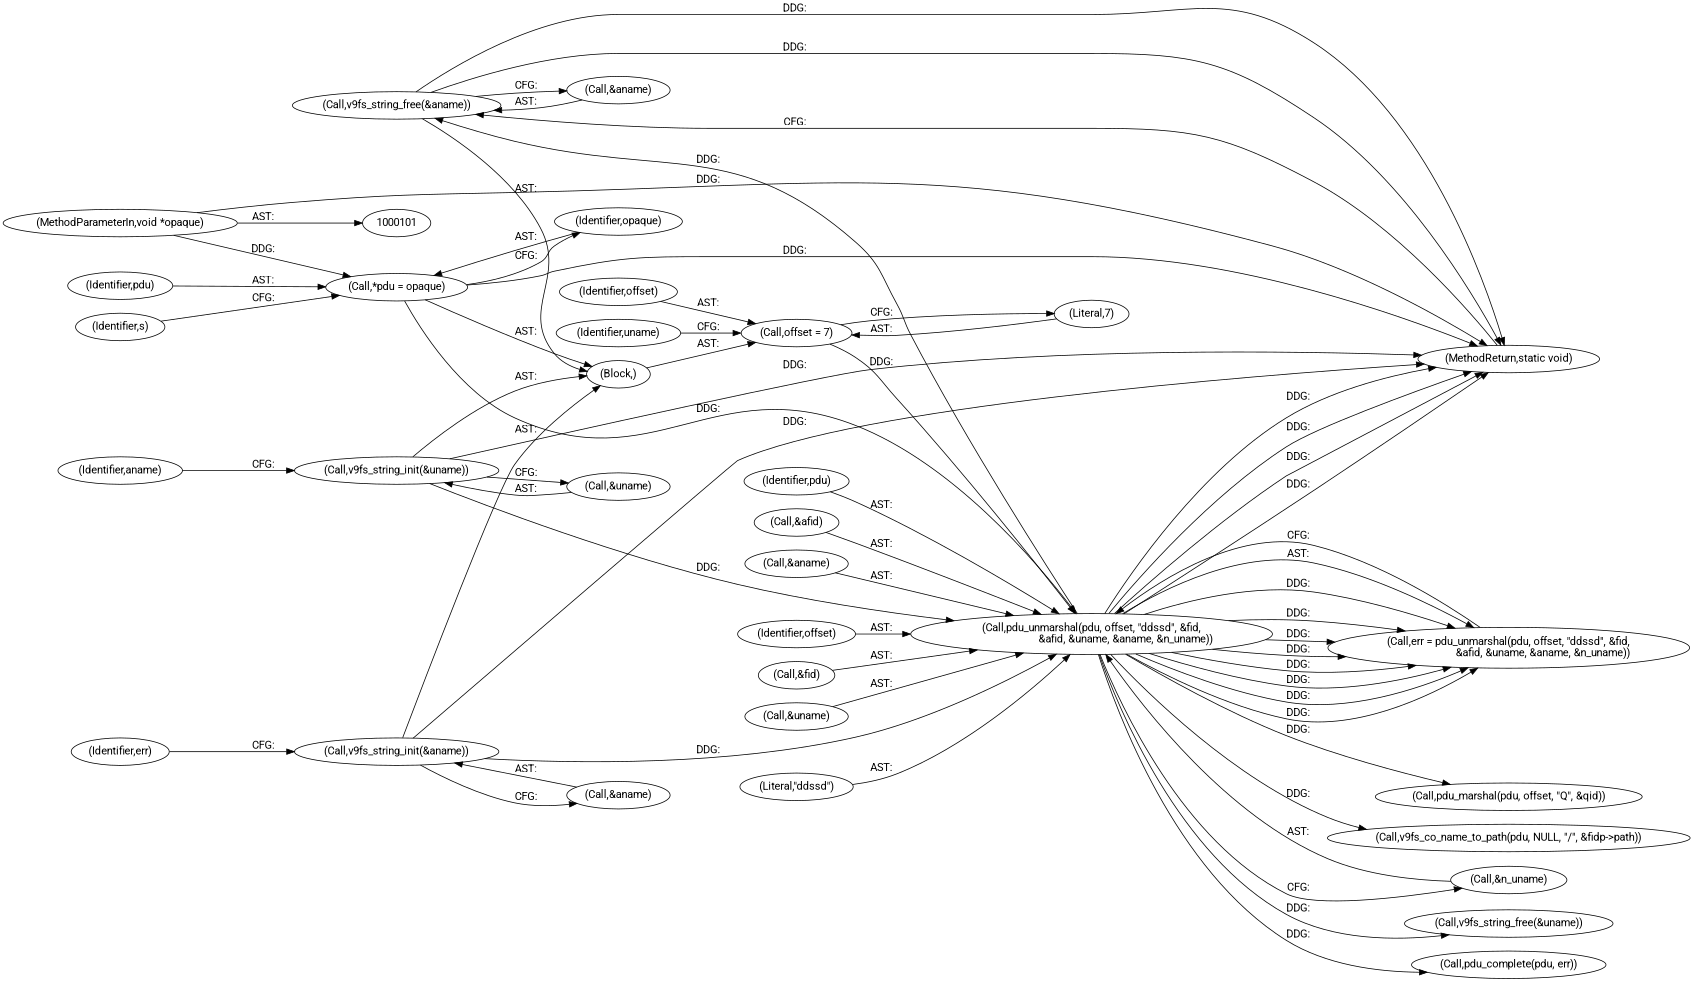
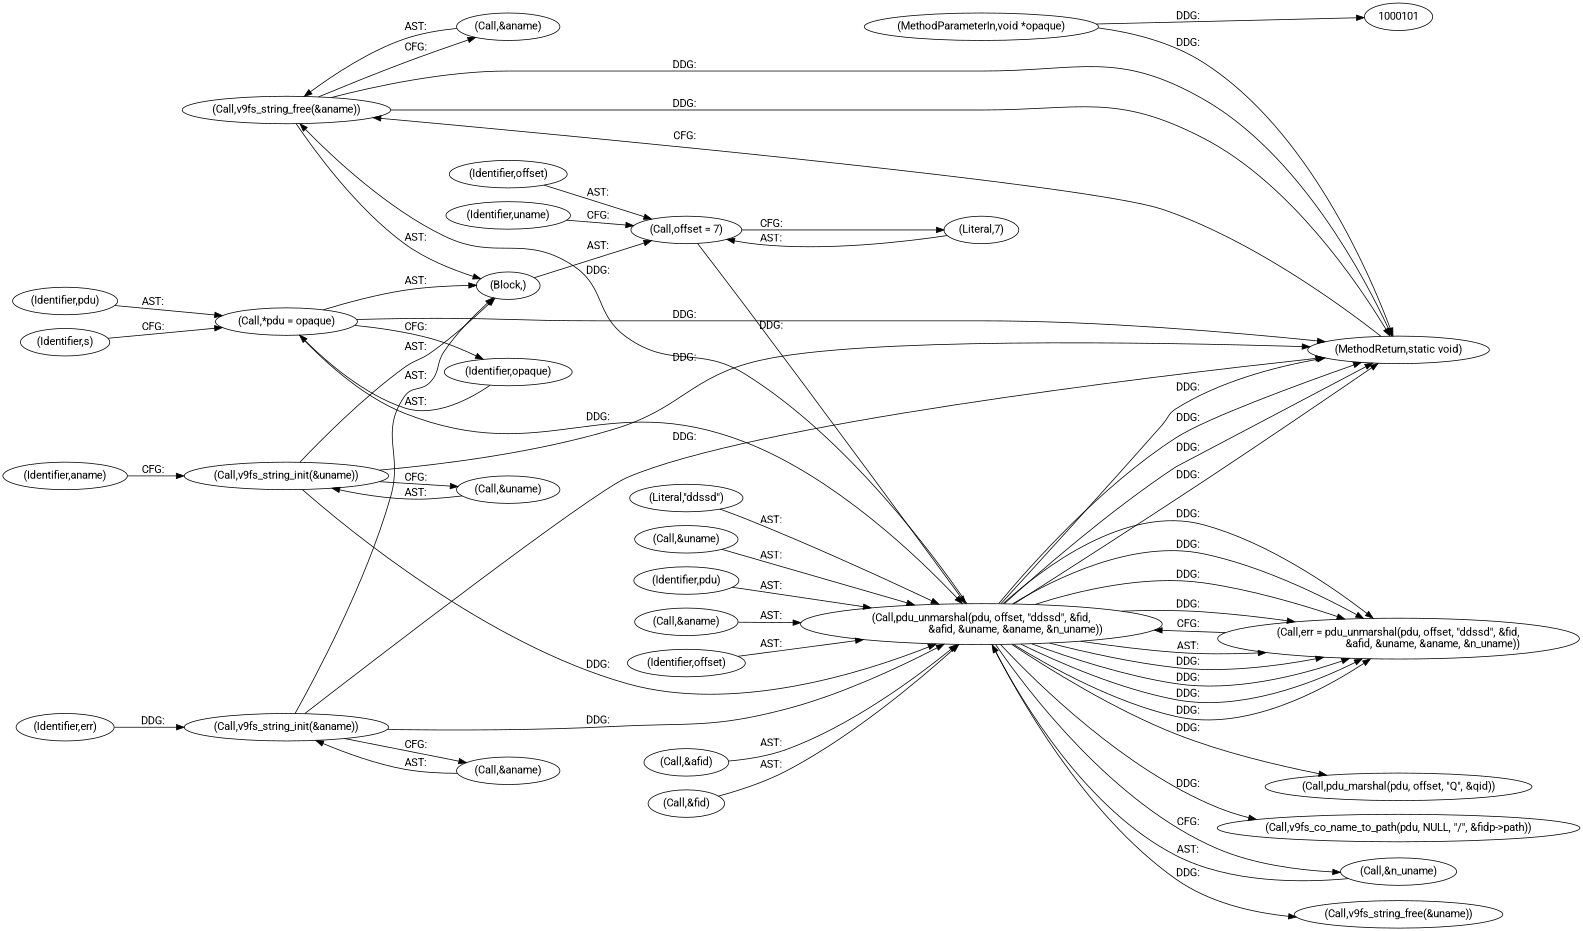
(265, 217) -> (1190, 16)
(258, 255) -> none
(265, 746) -> (155, 721)
(1509, 965) -> none
